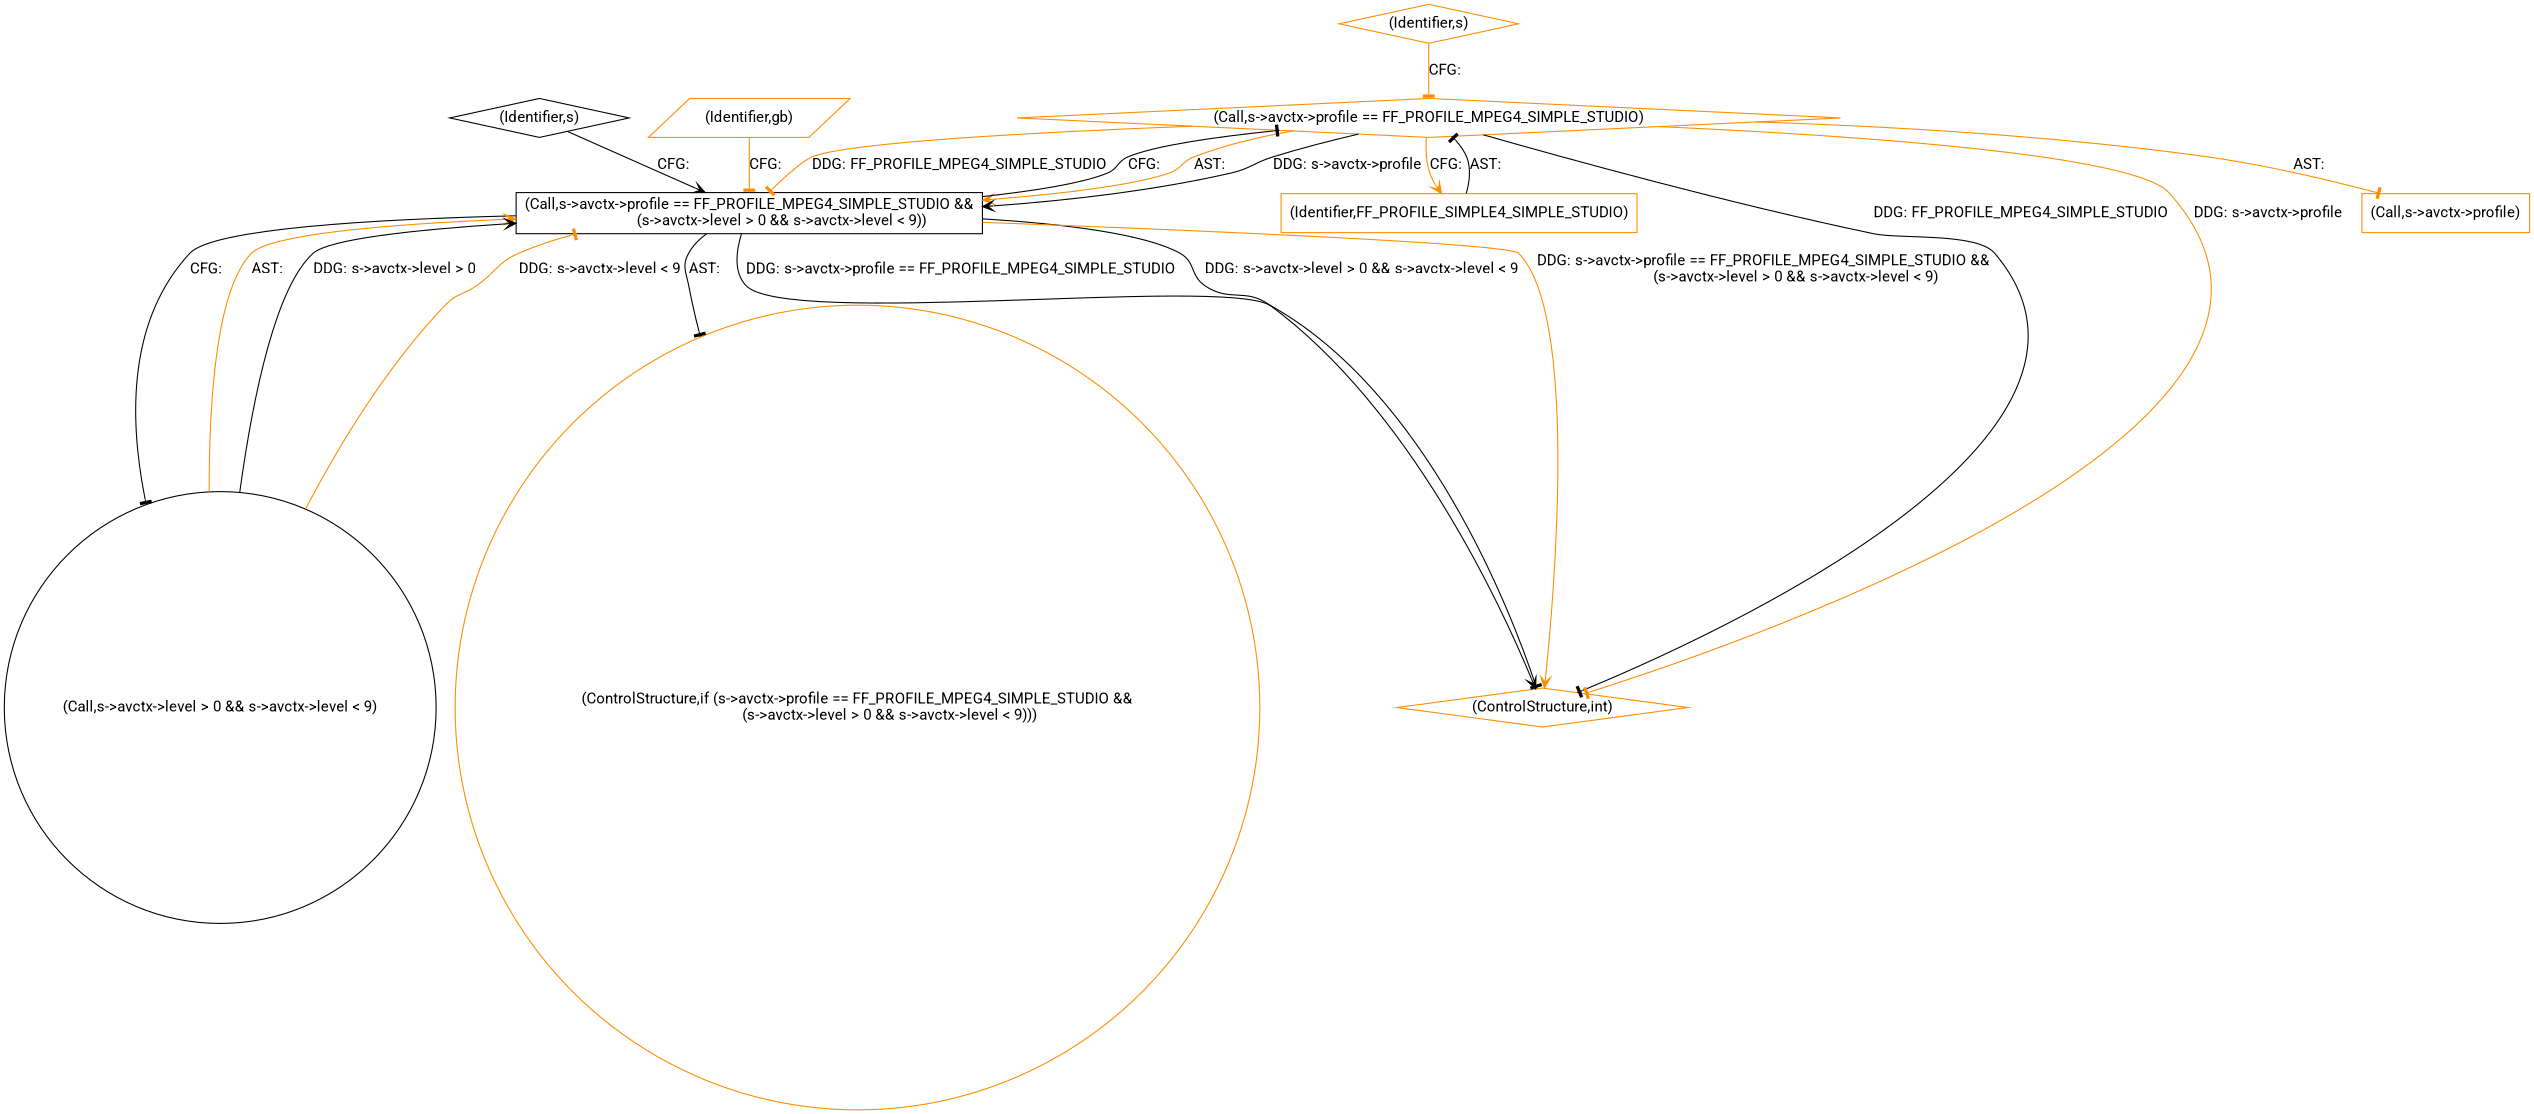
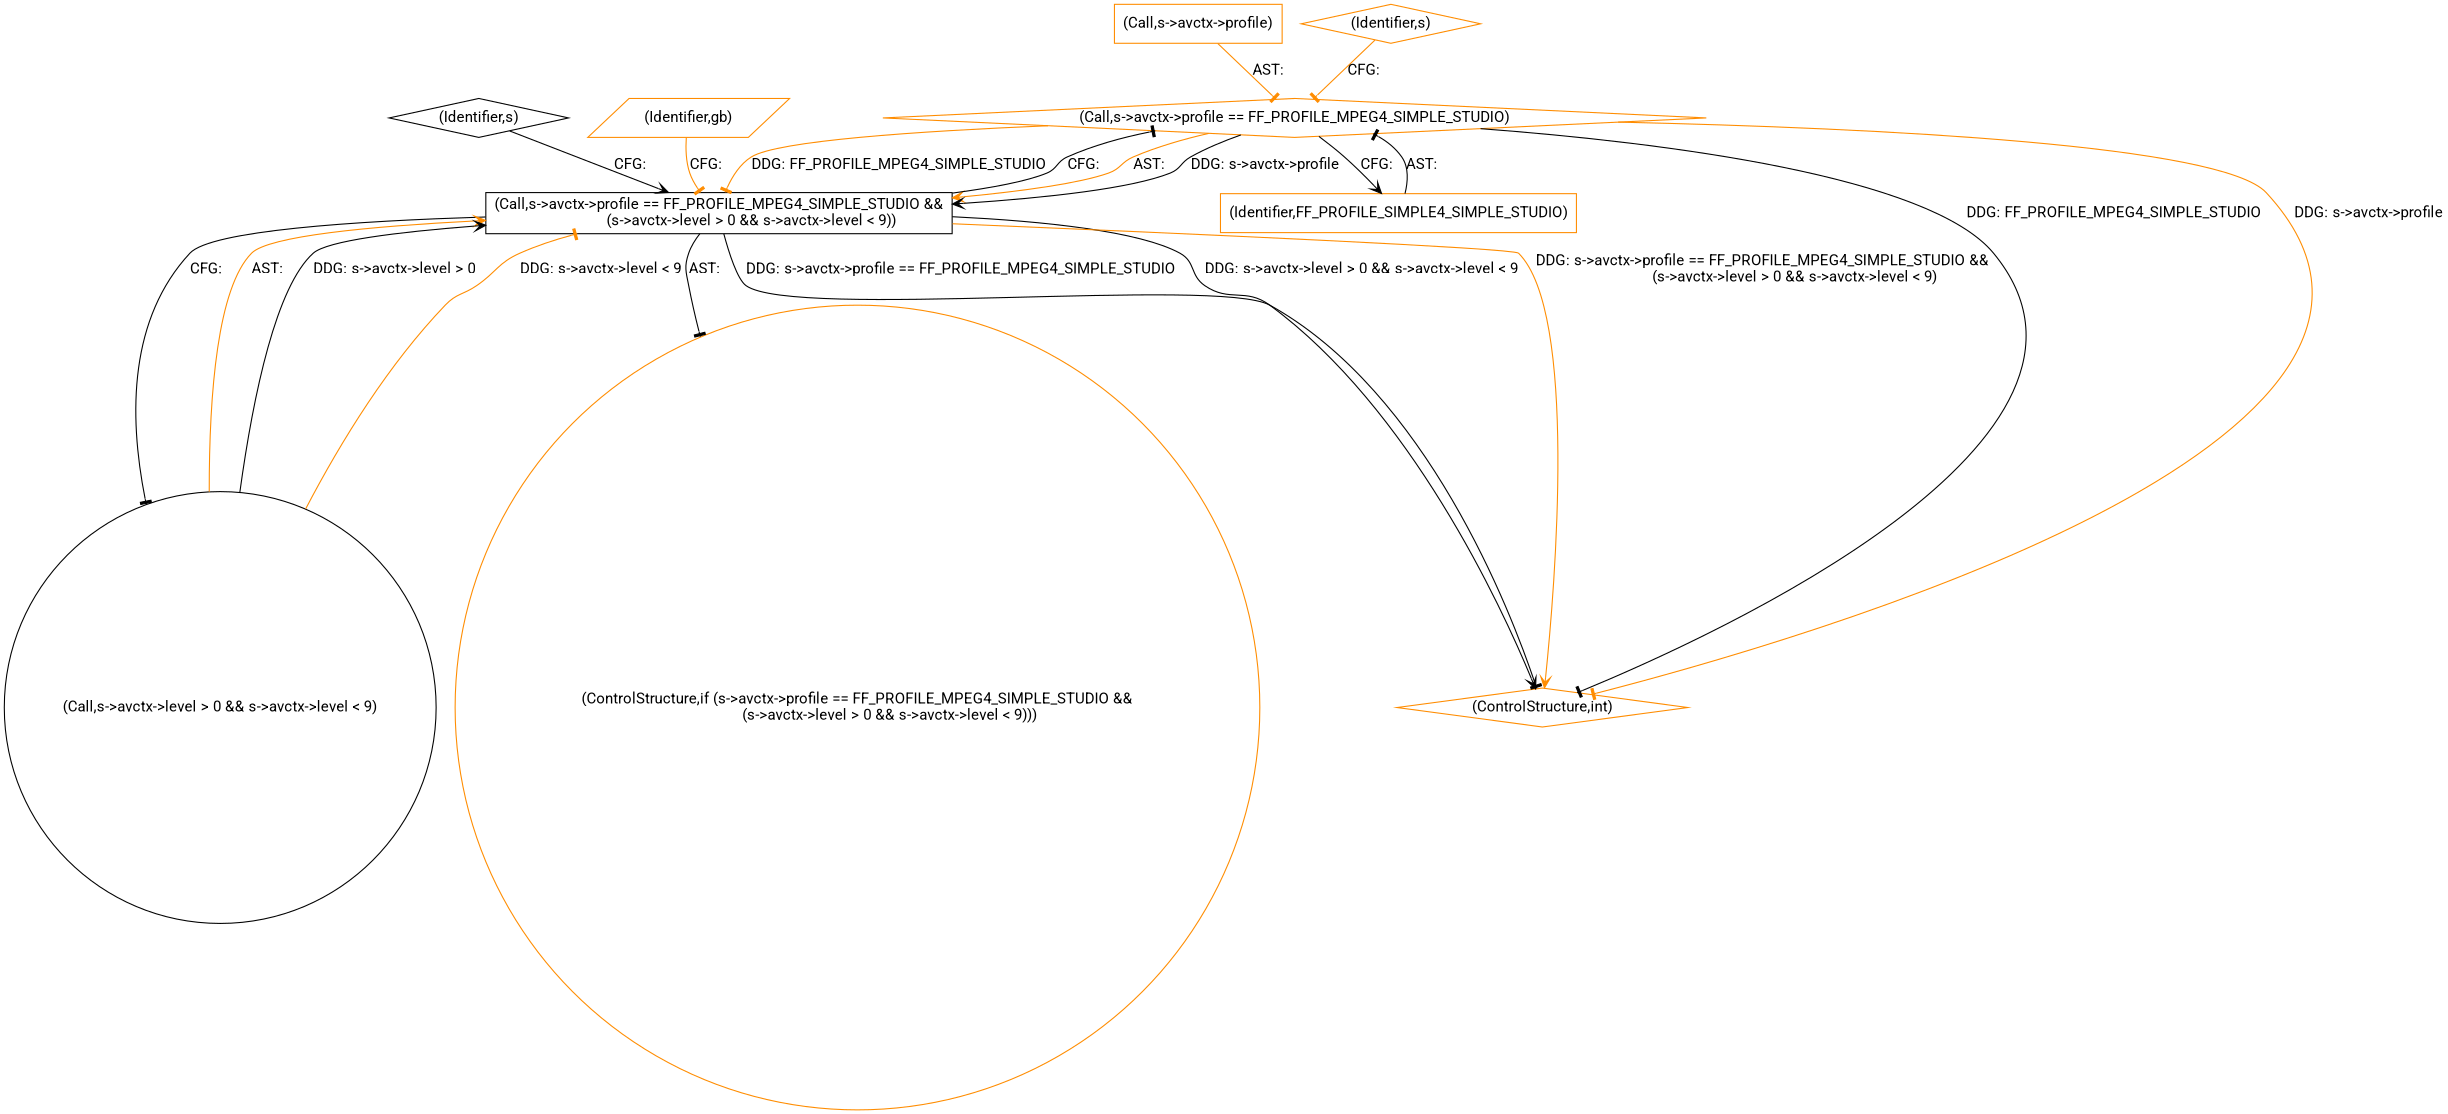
(2068, 141) -> (1245, 69)
(1427, 162) -> (1348, 160)
